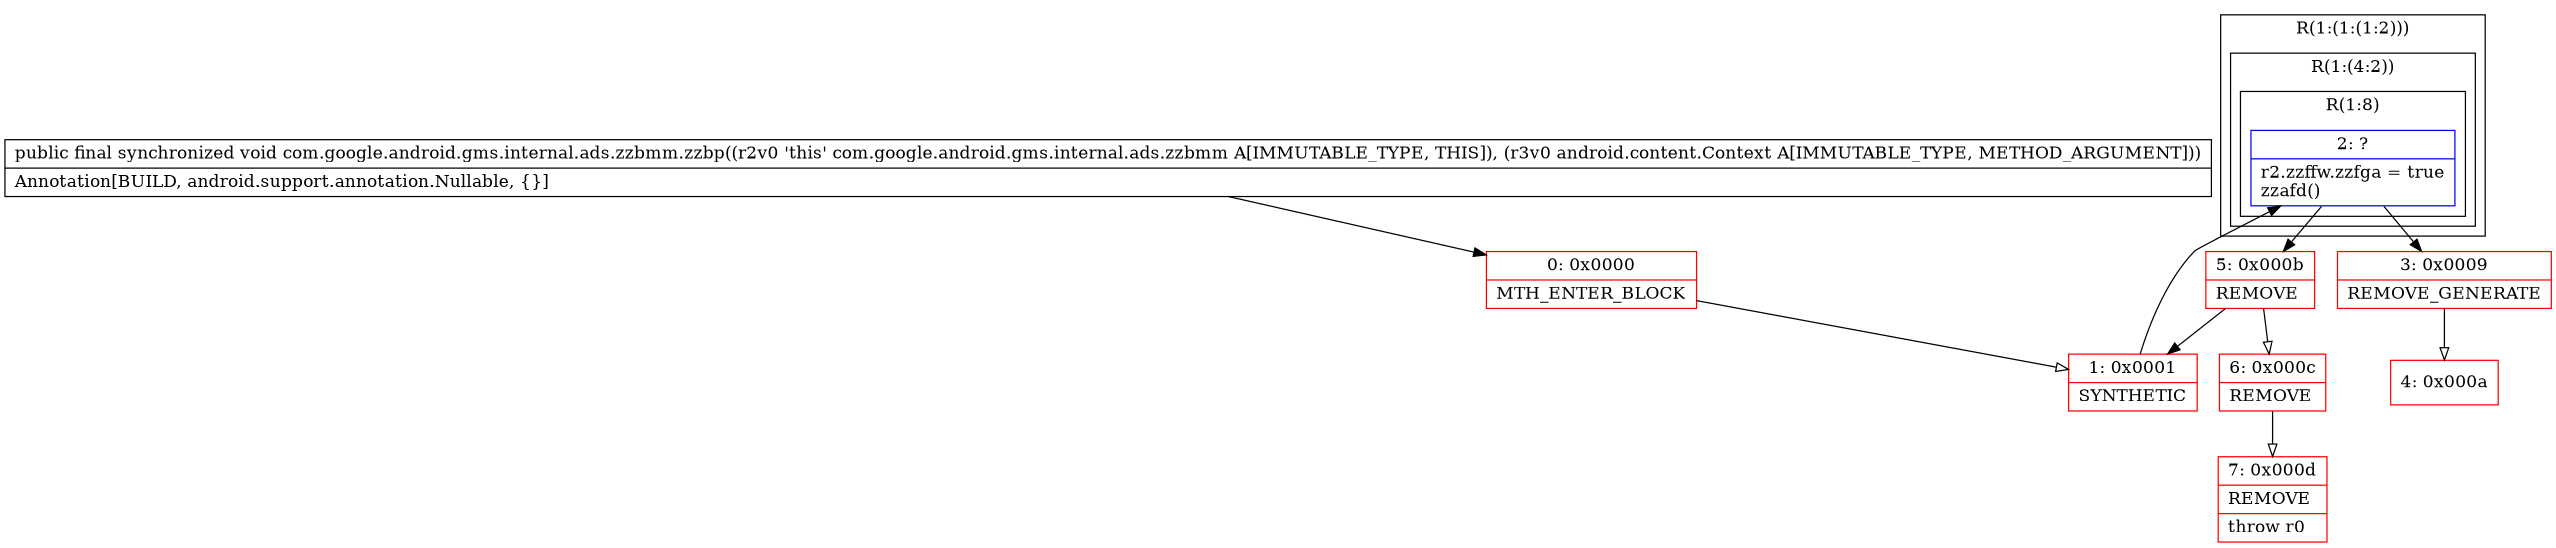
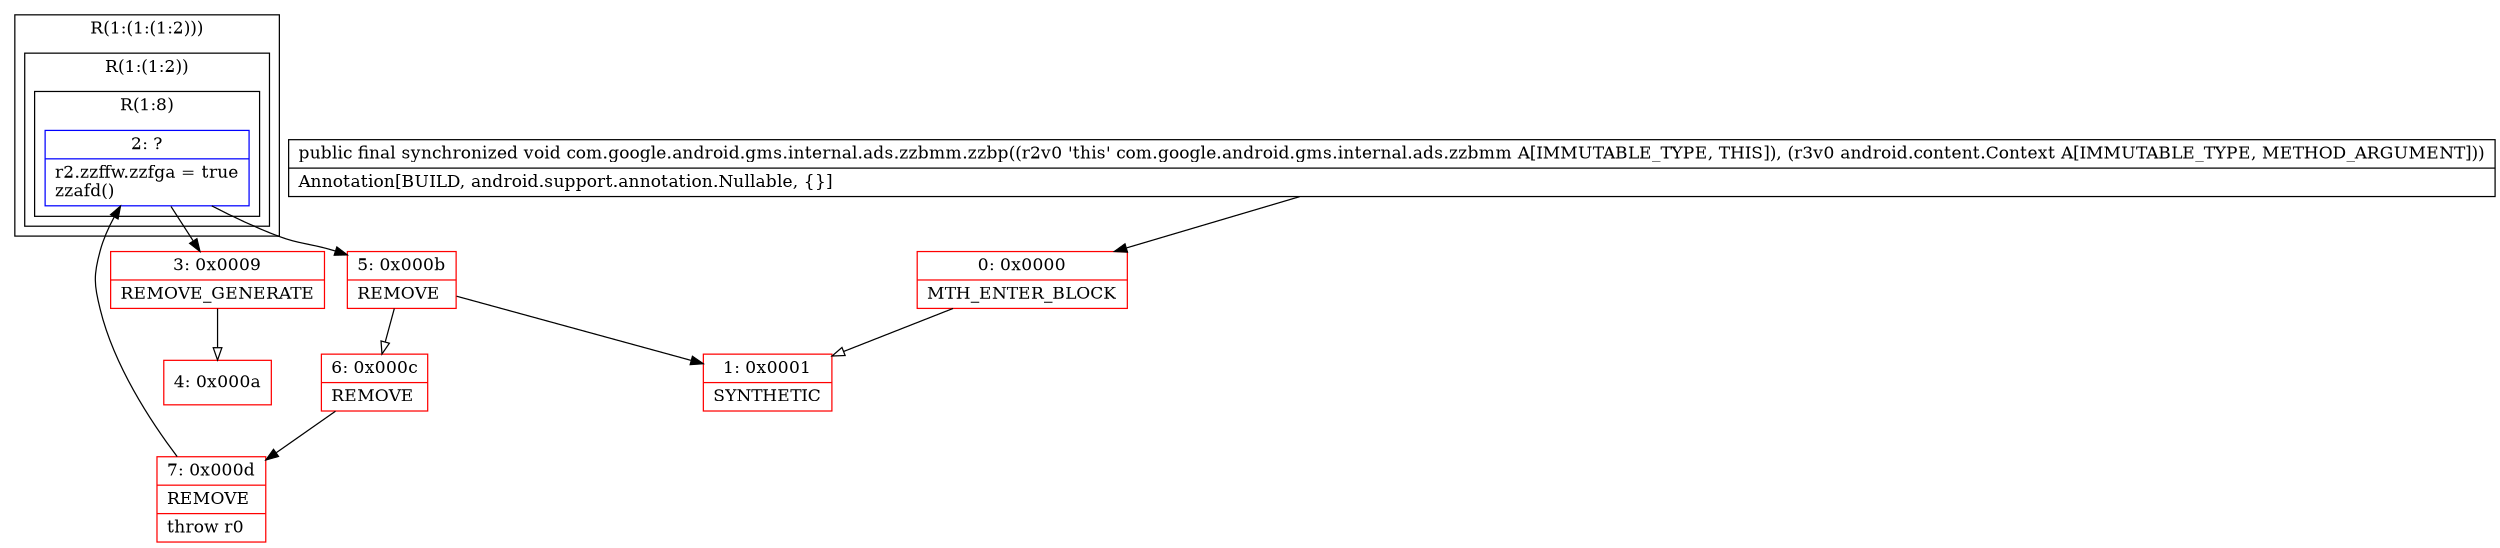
(2353, 67) -> (147, 67)
(2184, 263) -> (111, 343)
(2273, 428) -> (306, 432)
